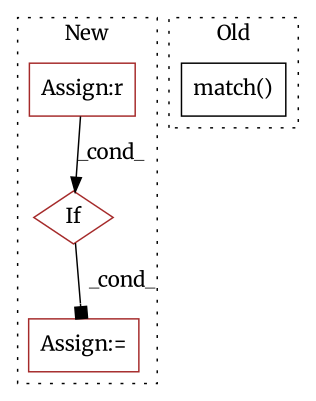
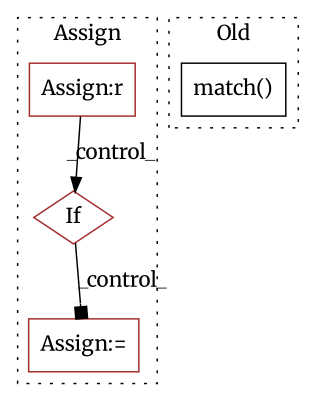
(87, 35) -> (87, 35)
(112, 154) -> (112, 154)
(123, 281) -> (123, 281)
